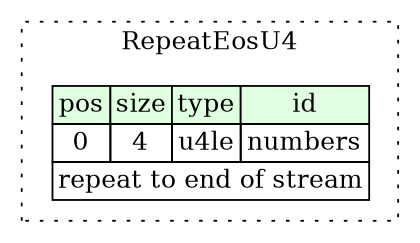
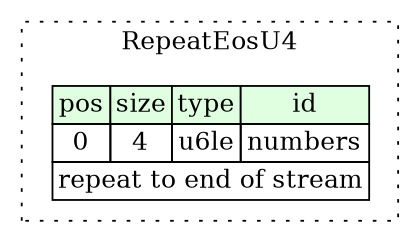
(206, 142) -> (206, 142)
